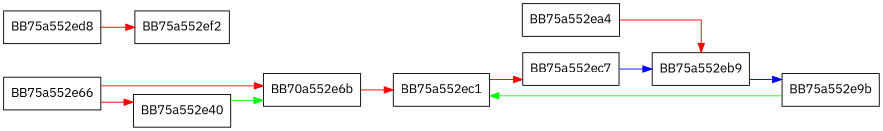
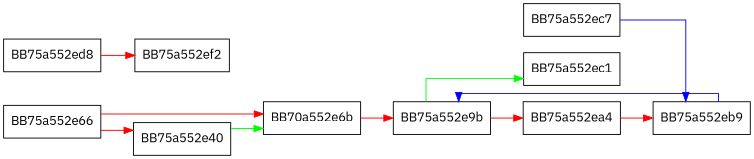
(502, 79) -> none
(373, 90) -> (372, 118)
none -> (502, 118)
